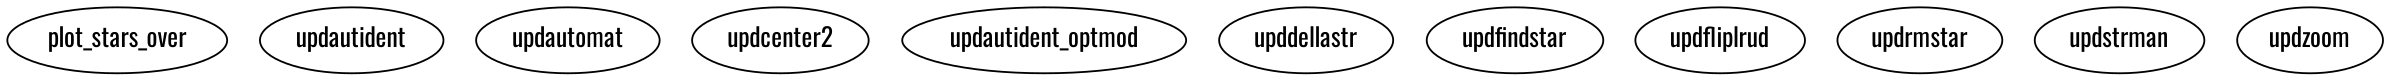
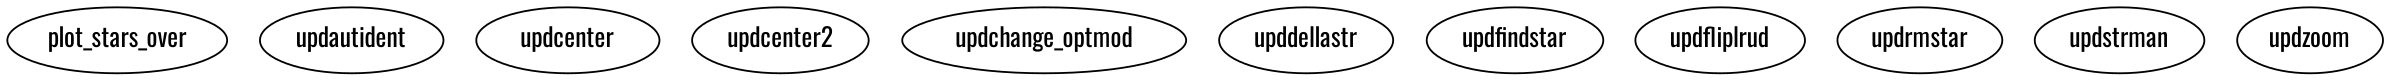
(568, 40) -> (568, 40)
(1044, 40) -> (1044, 40)
